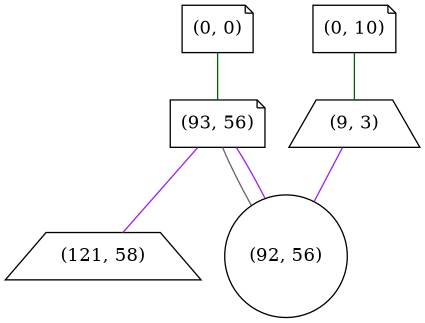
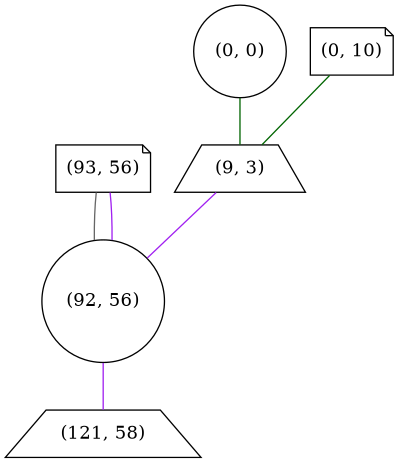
(218, 29) -> (240, 51)
(218, 76) -> (240, 121)
(160, 190) -> (103, 386)
